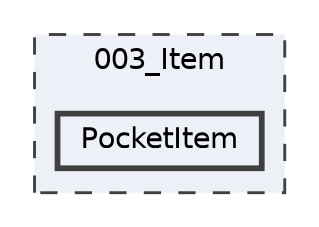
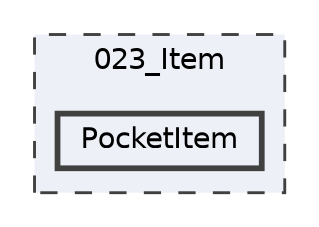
(160, 62) -> (160, 62)
